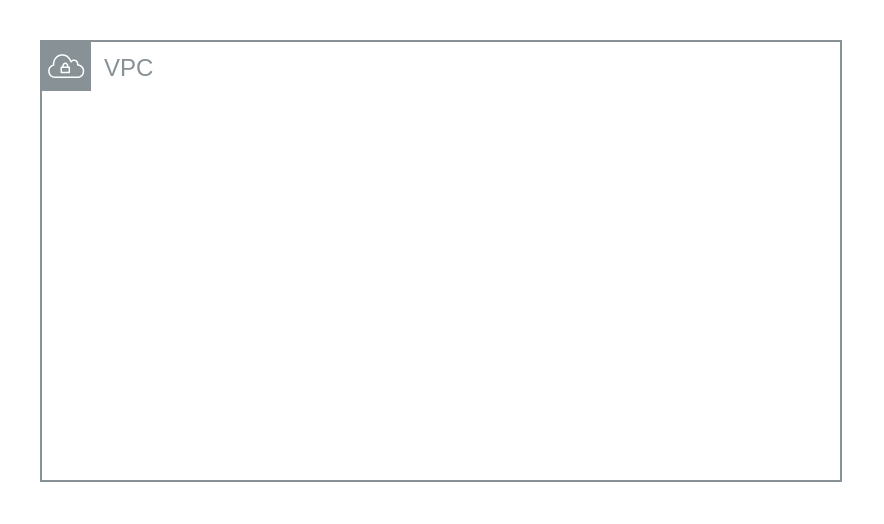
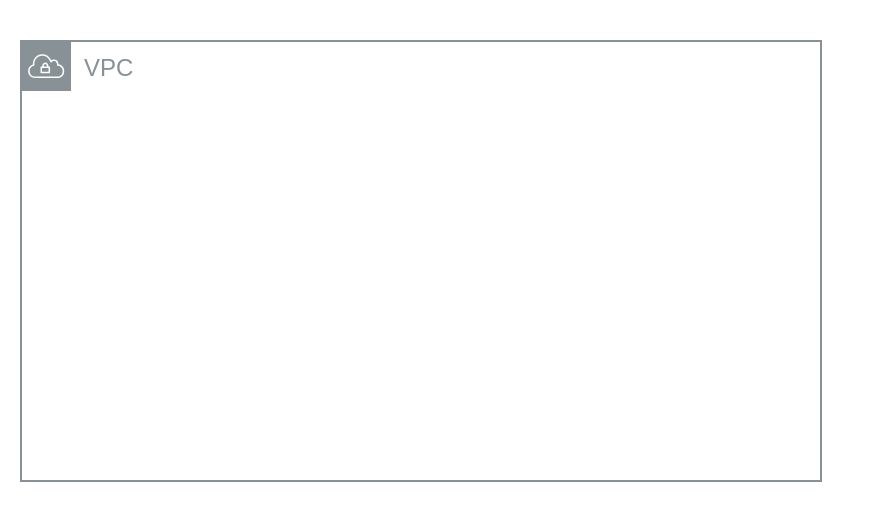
(441, 261) -> (421, 261)
